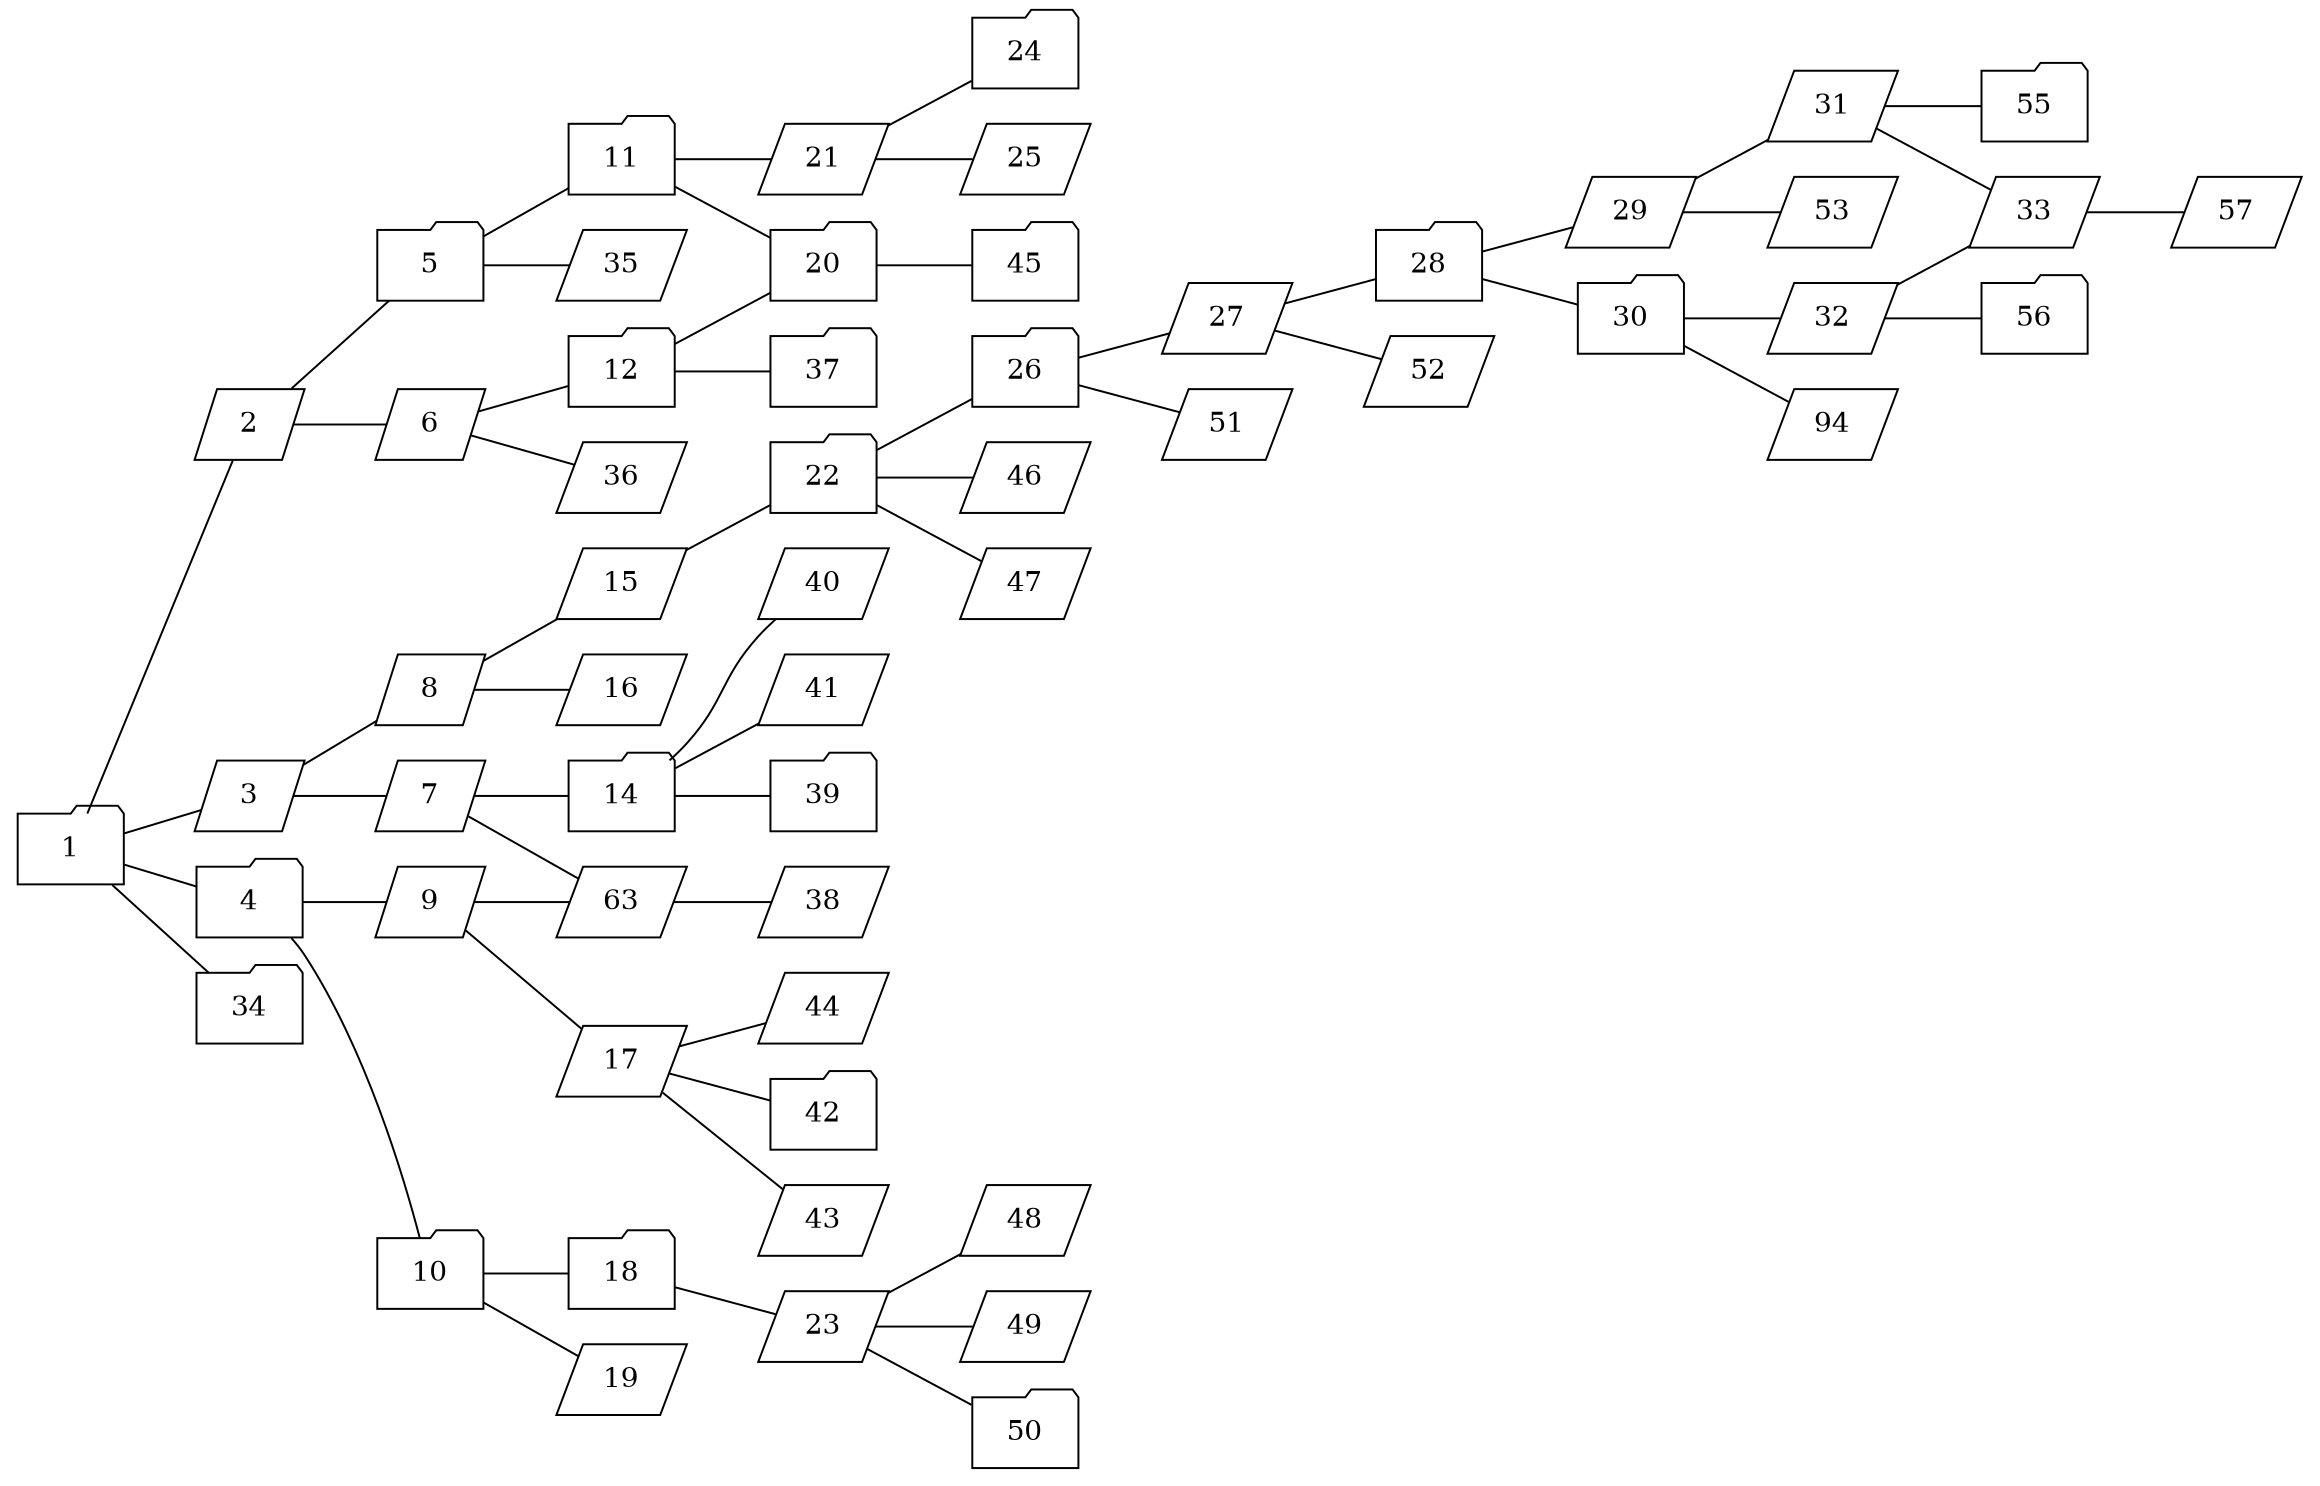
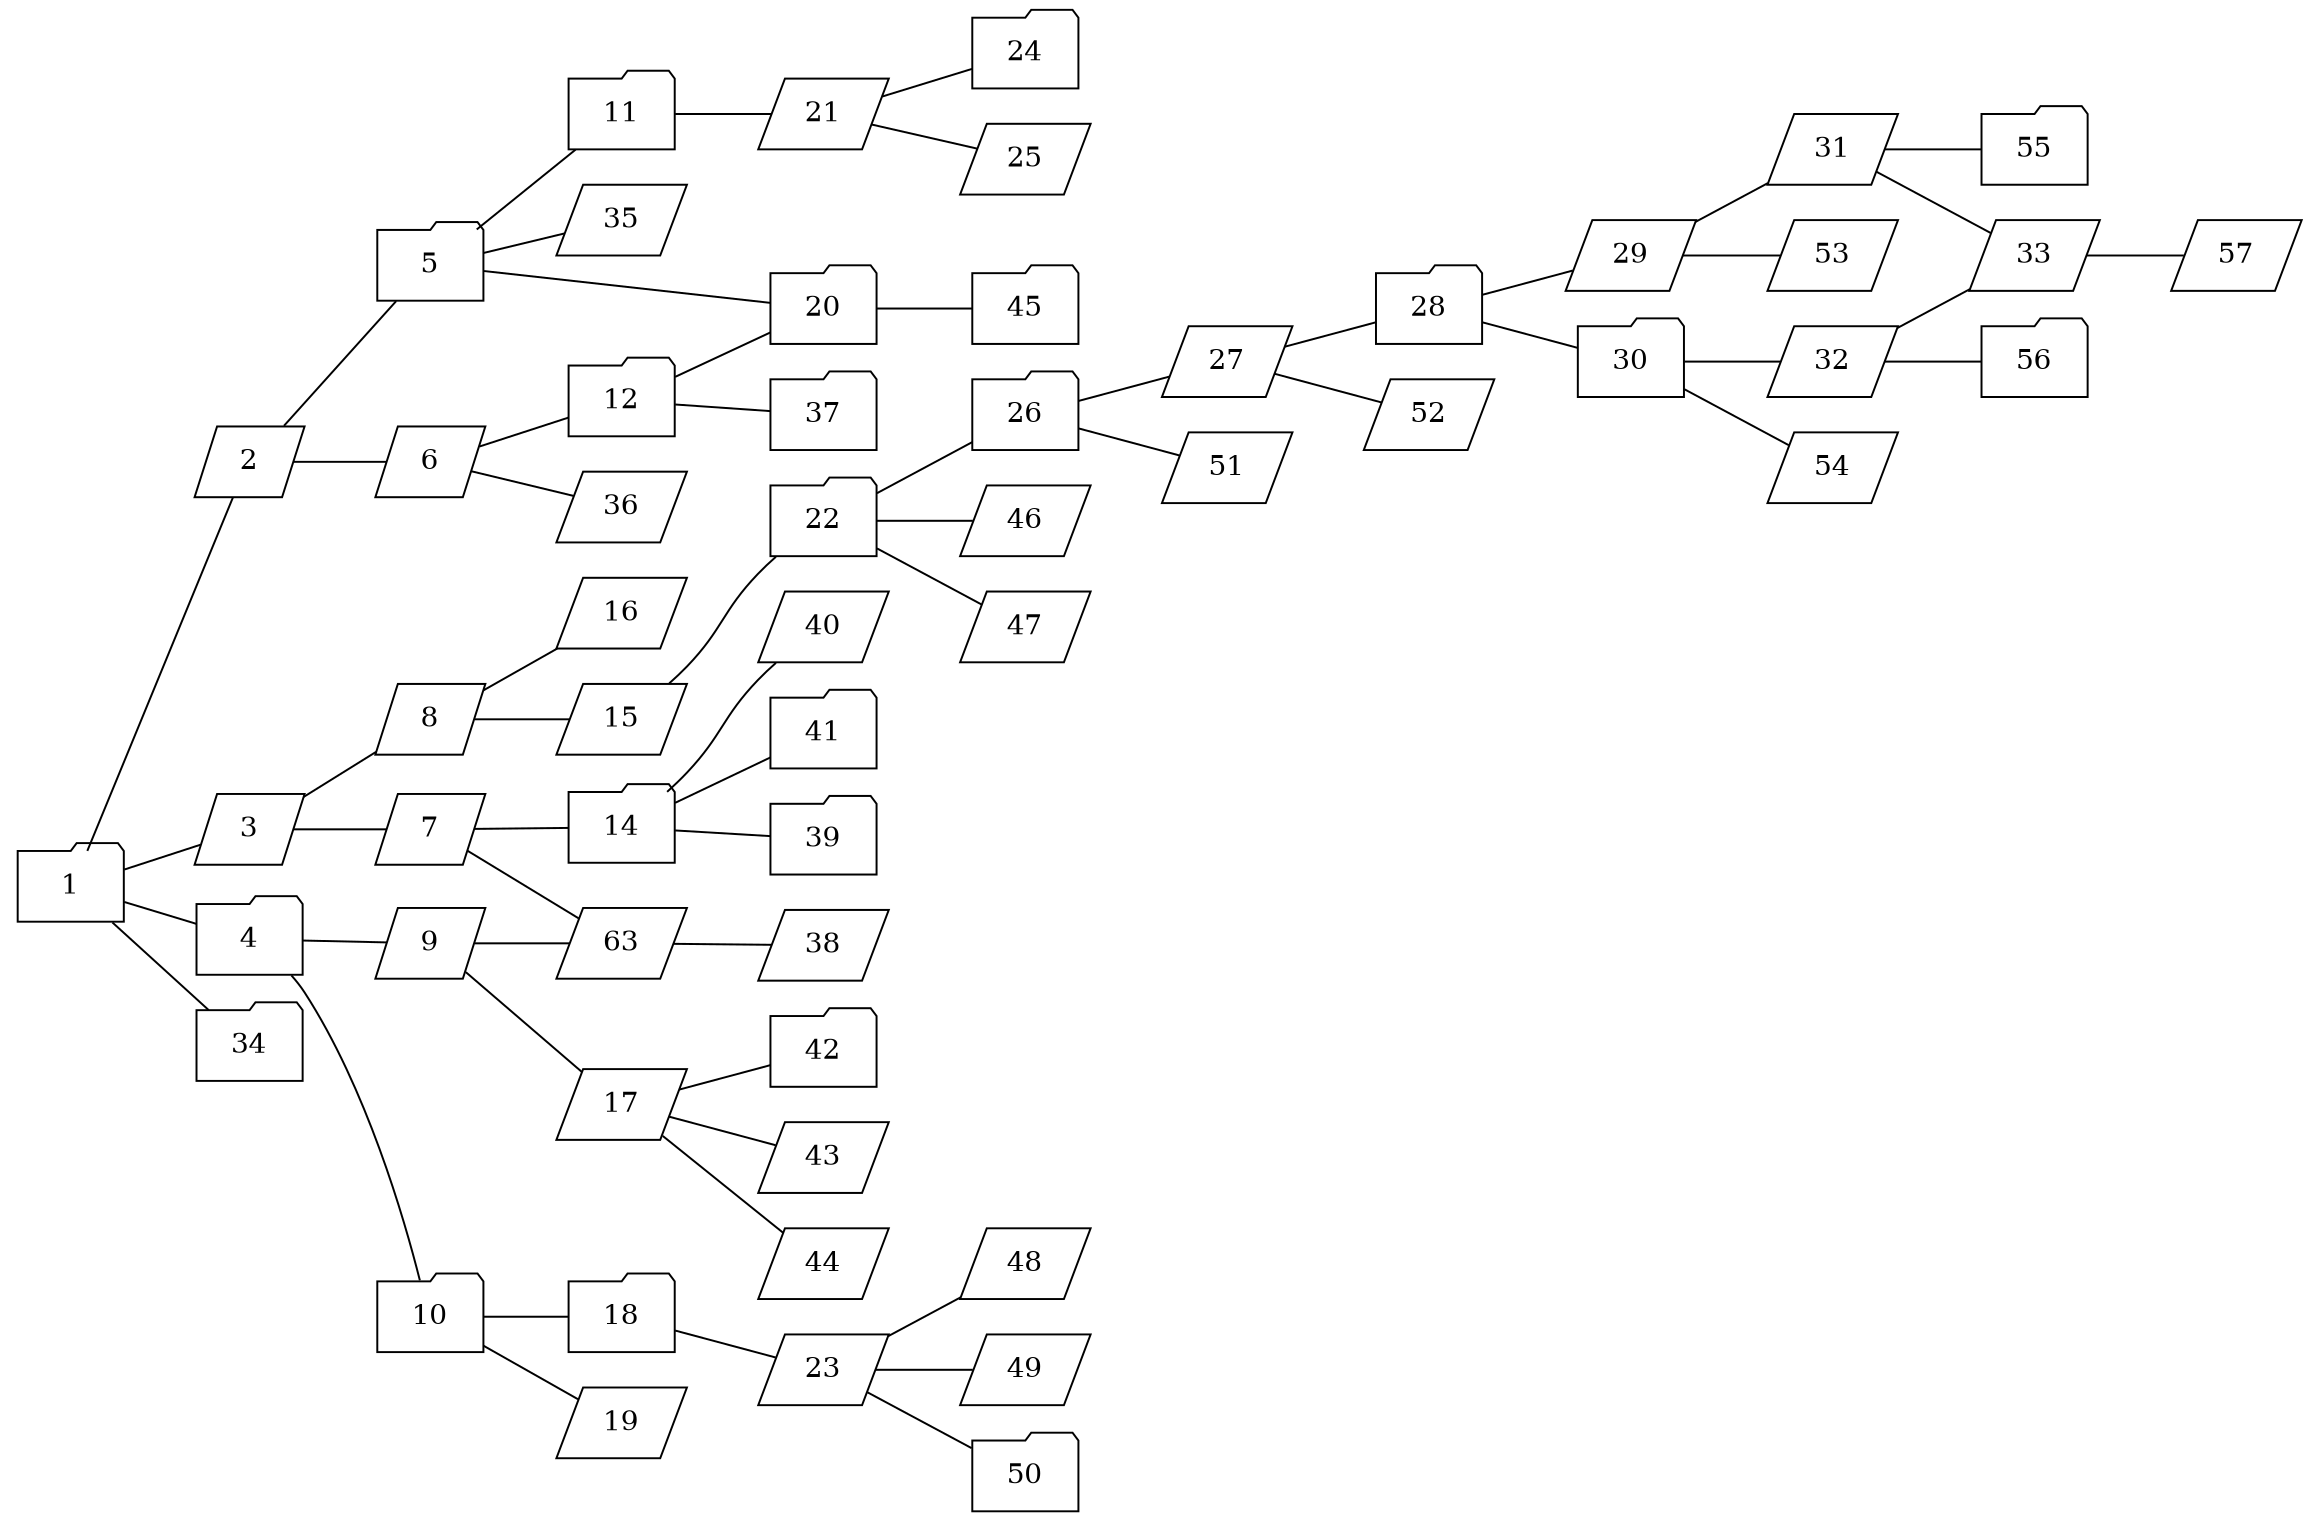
(723, 212) -> (627, 287)
(1833, 424) -> (1833, 468)
(824, 690) -> (824, 733)
